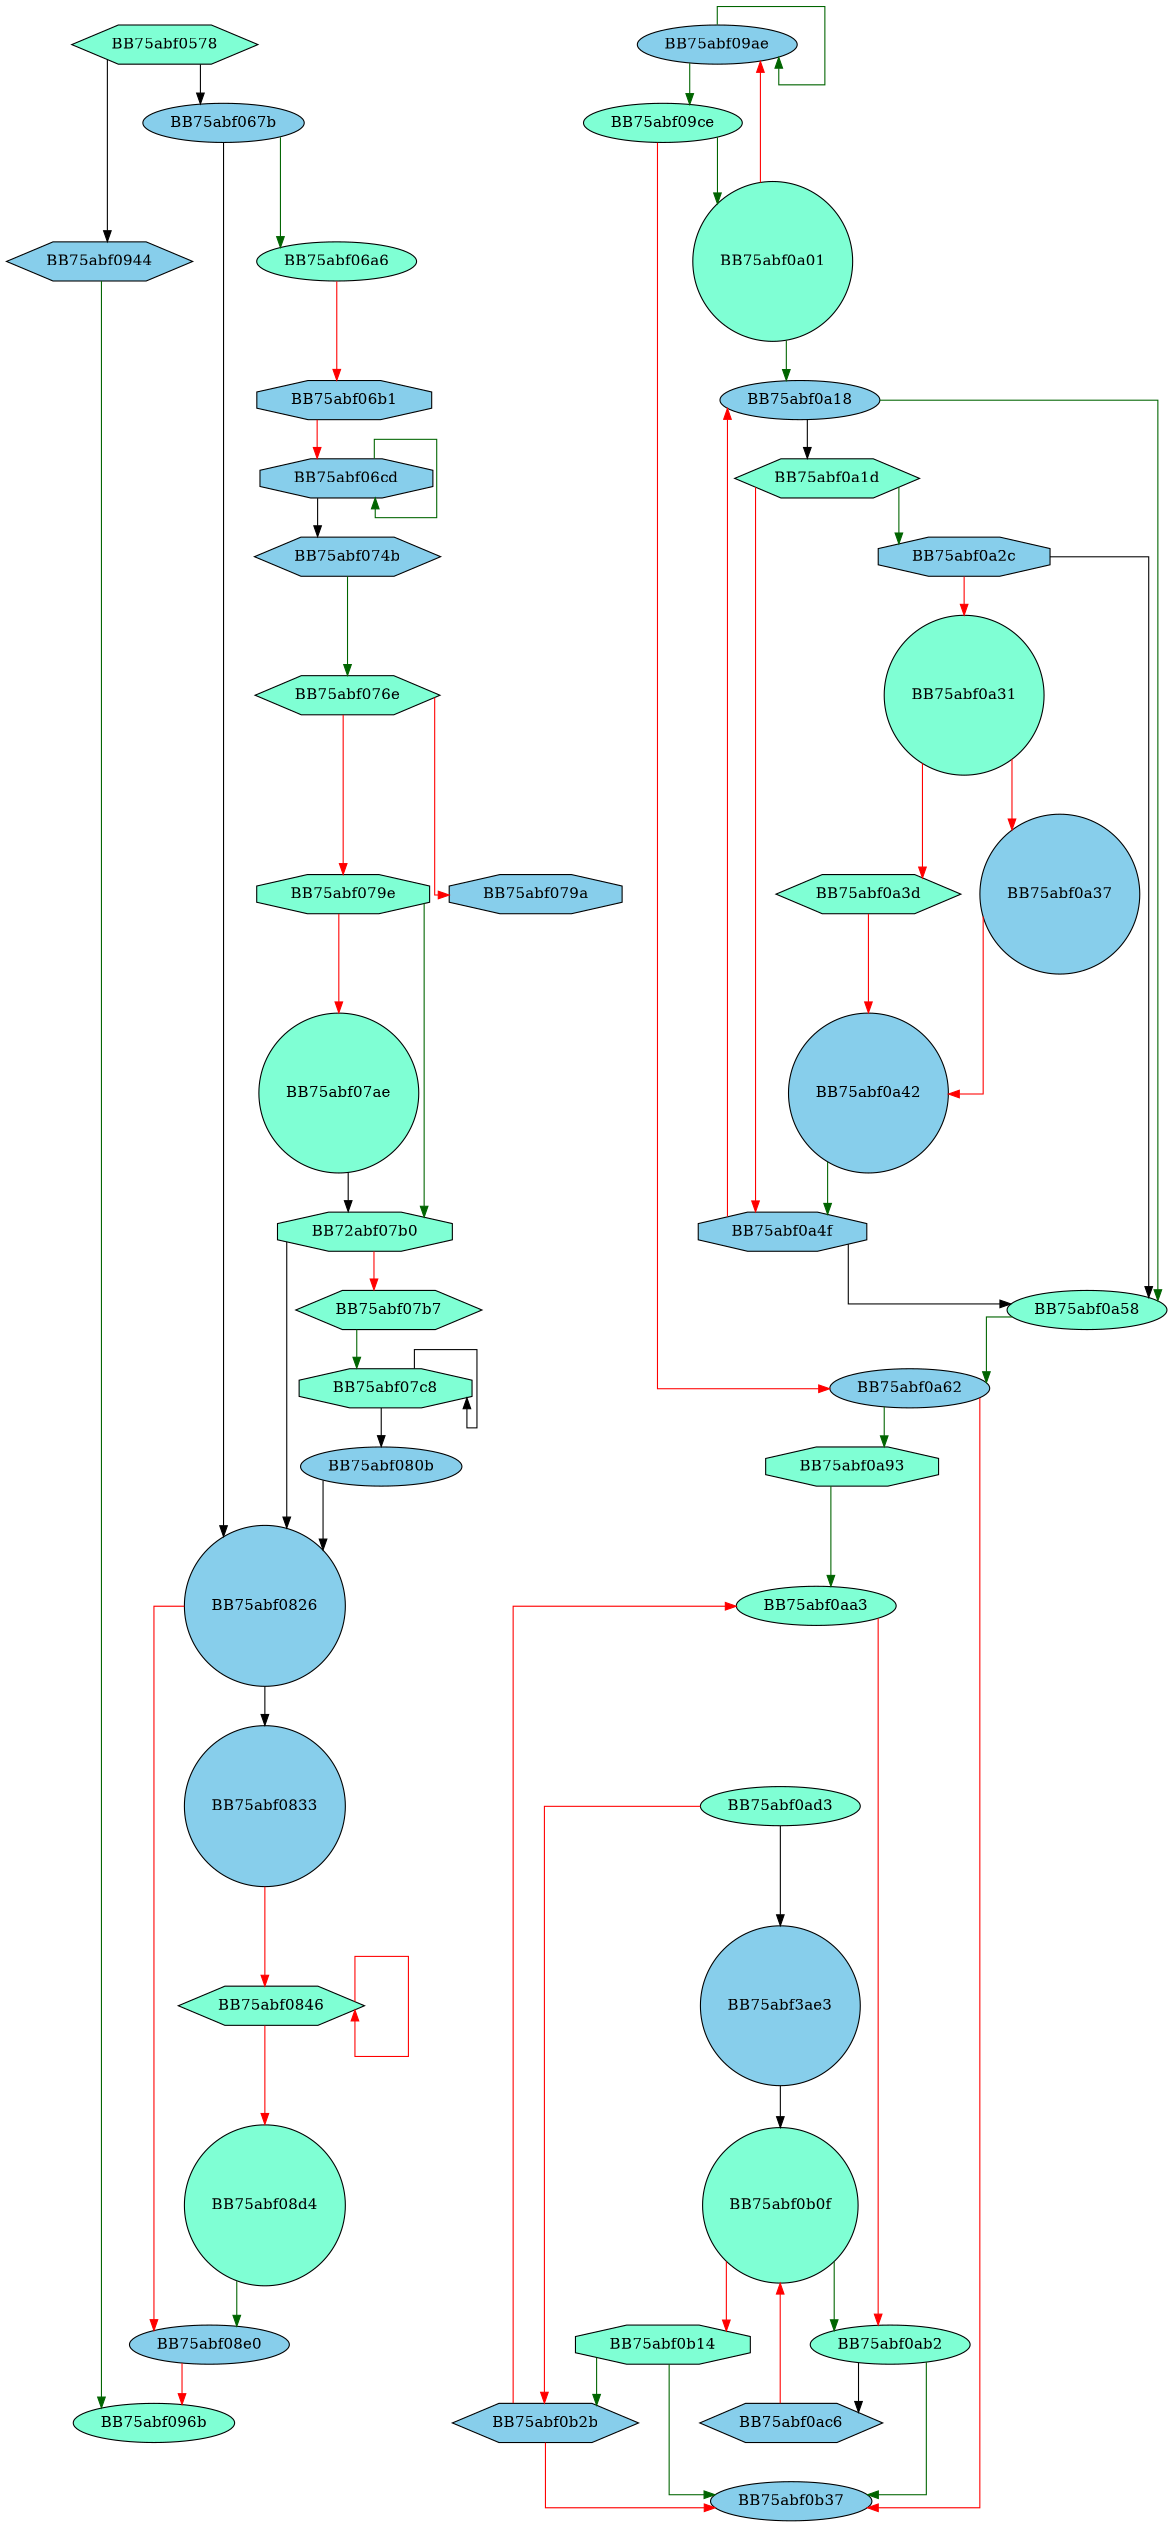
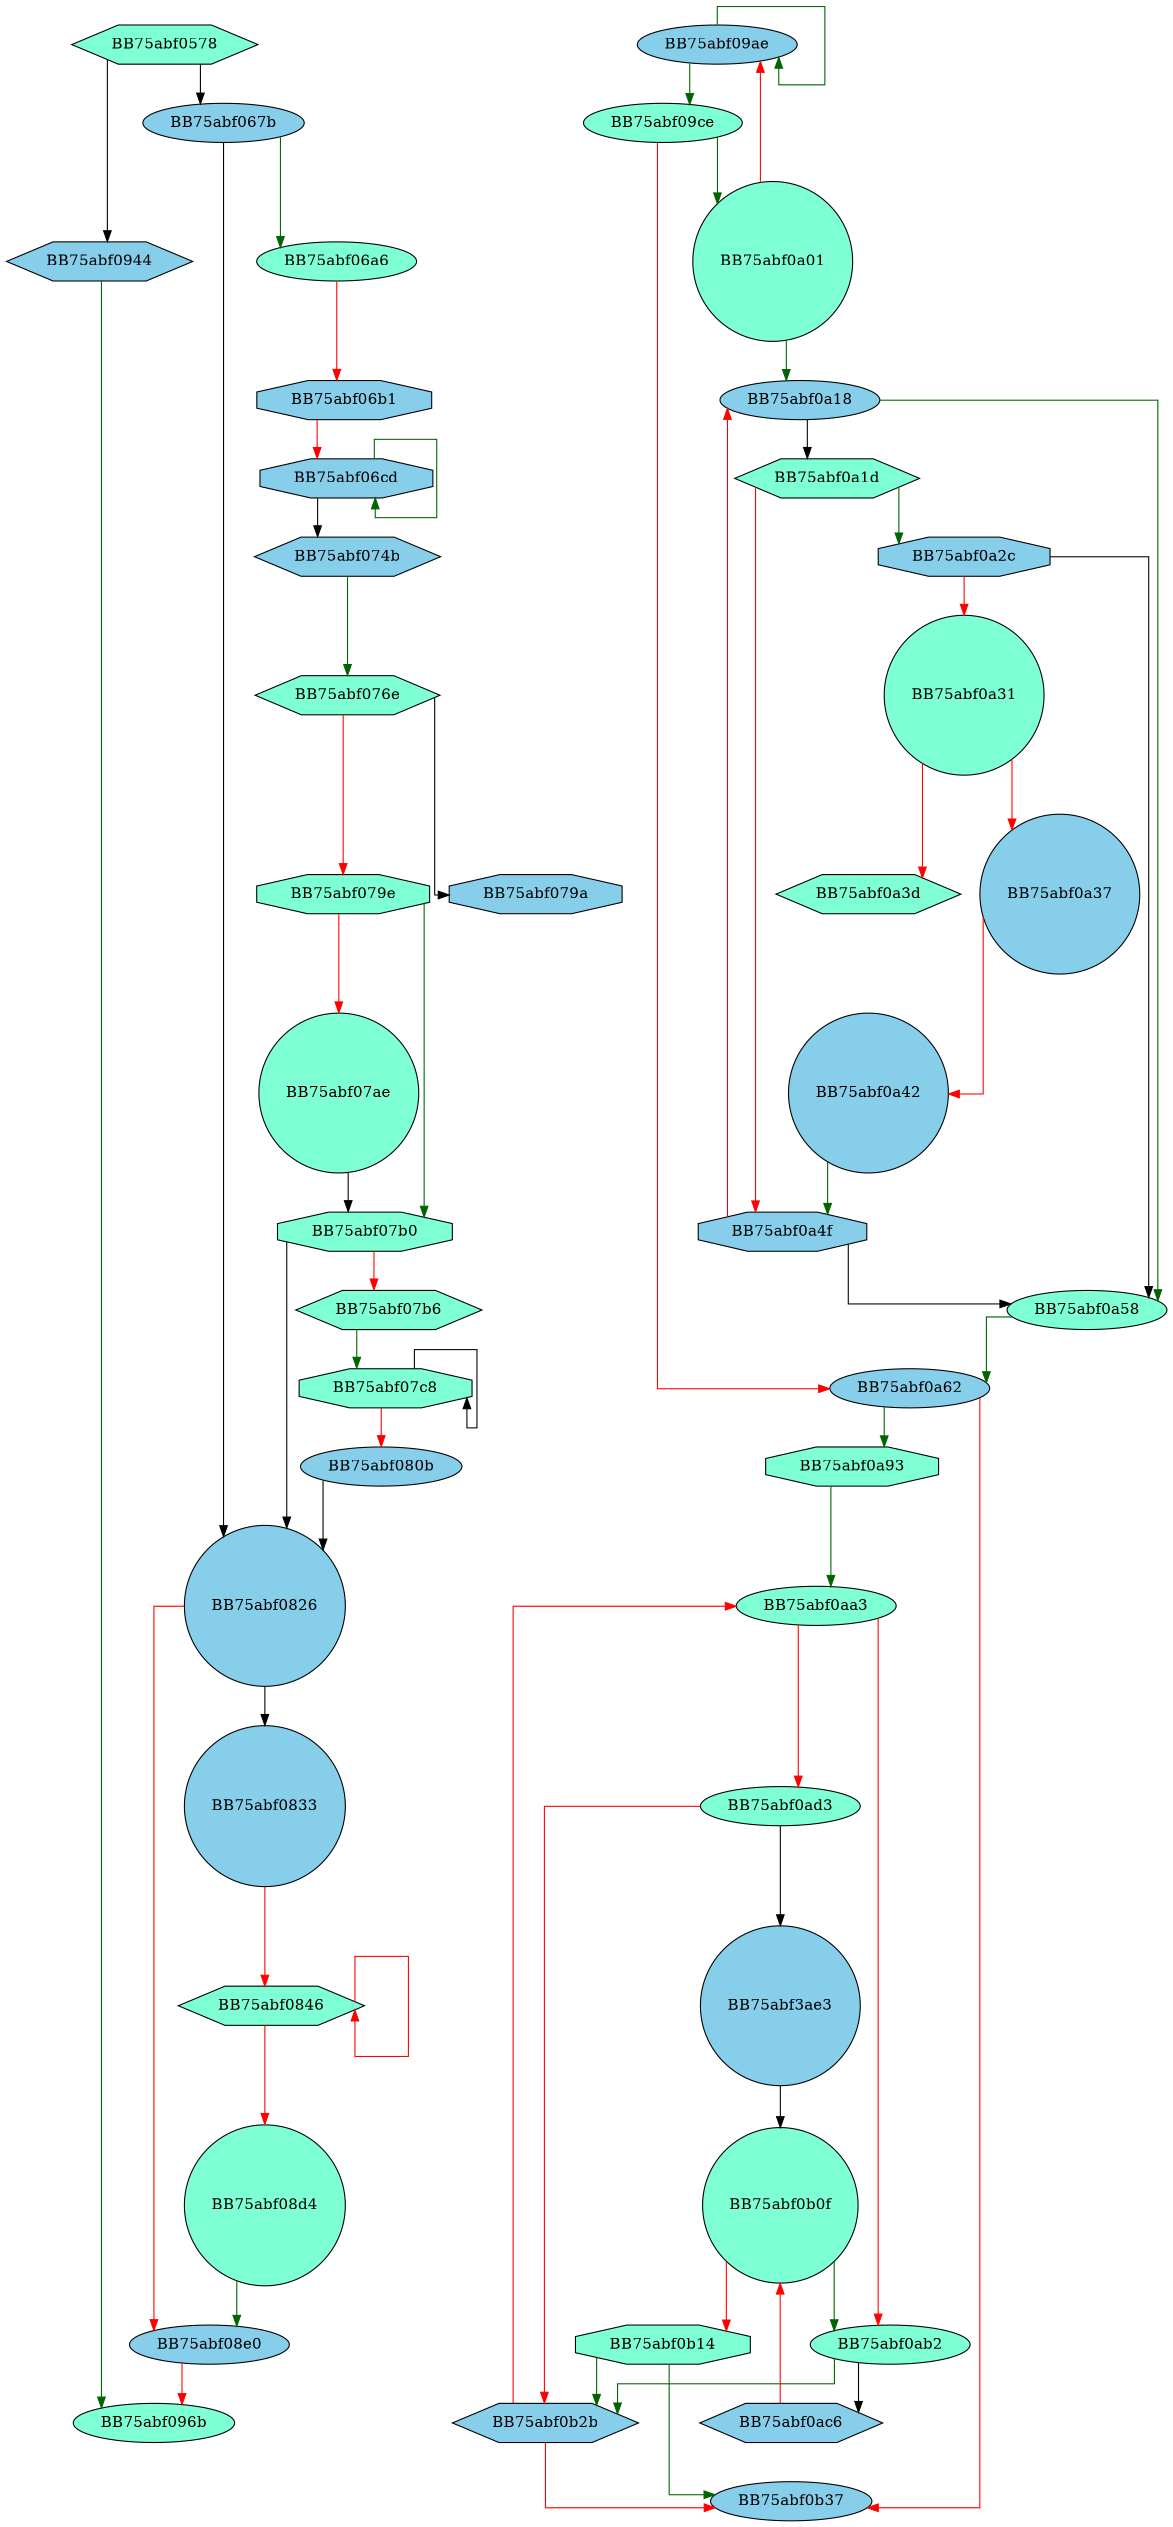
(435, 798) -> (435, 798)
(868, 958) -> none
(365, 1232) -> (365, 1232)
(389, 1310) -> (389, 1310)
(381, 1422) -> (381, 1422)
none -> (798, 1701)
(926, 2452) -> (729, 2384)
